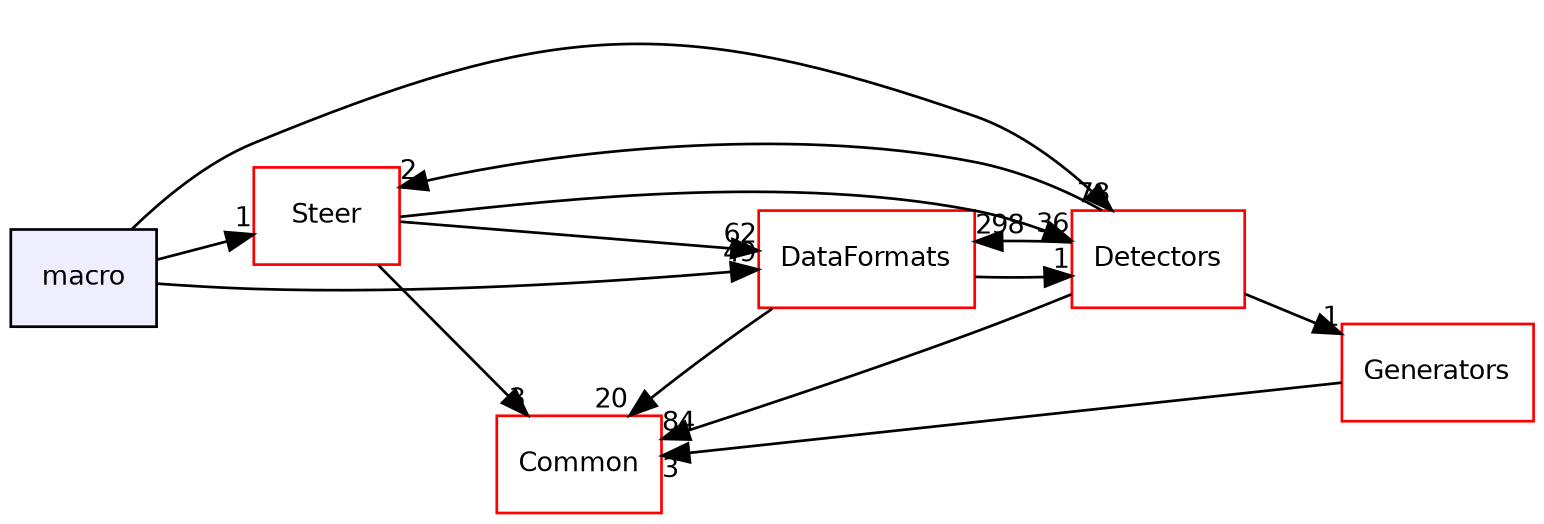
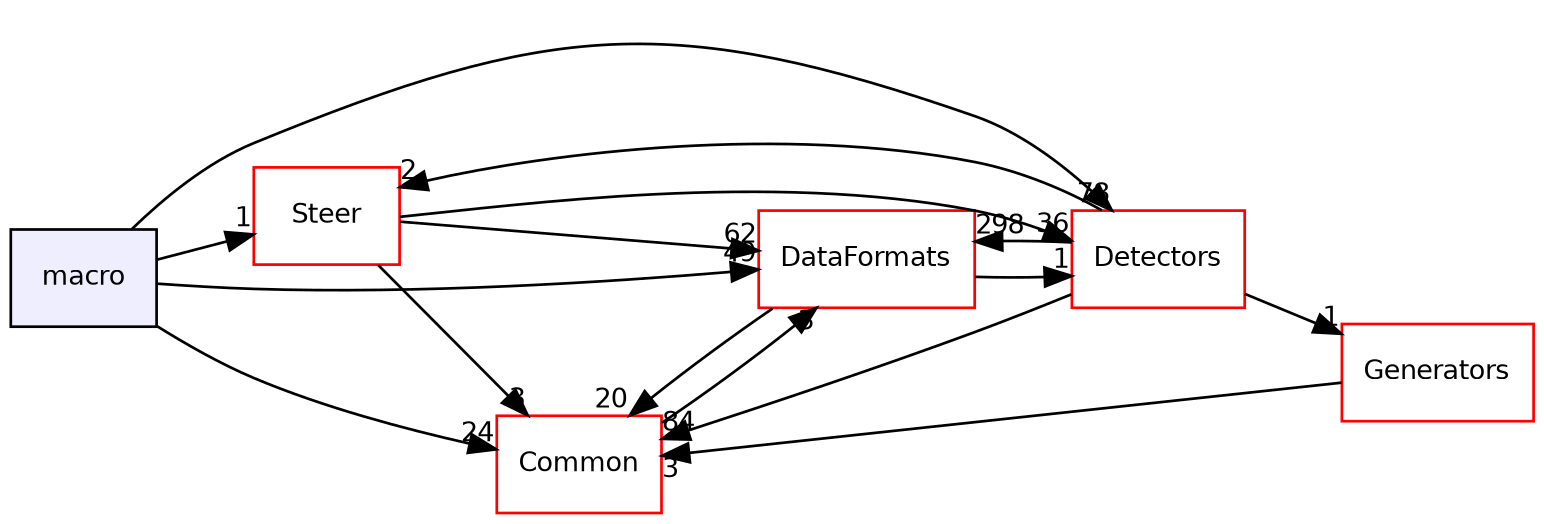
none -> (730, 375)
none -> (307, 398)
